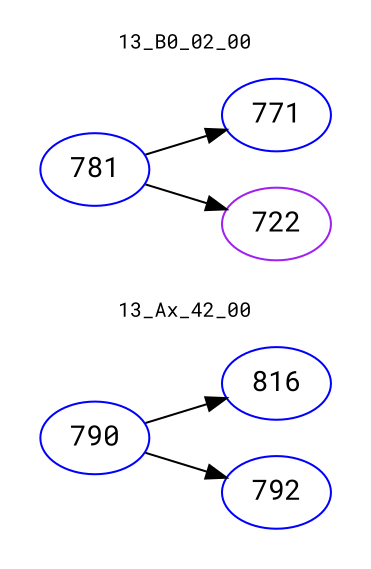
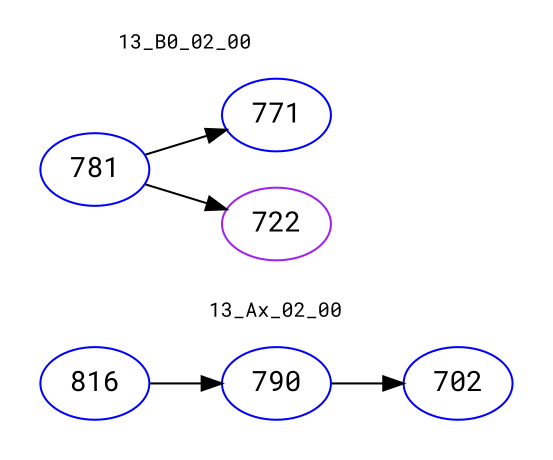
(186, 312) -> (276, 312)
(176, 414) -> (176, 383)
(276, 492) -> (458, 383)
